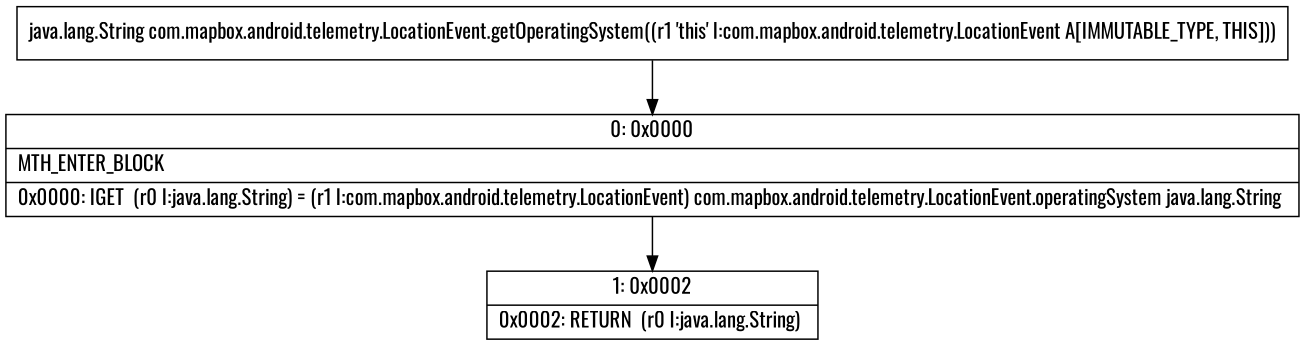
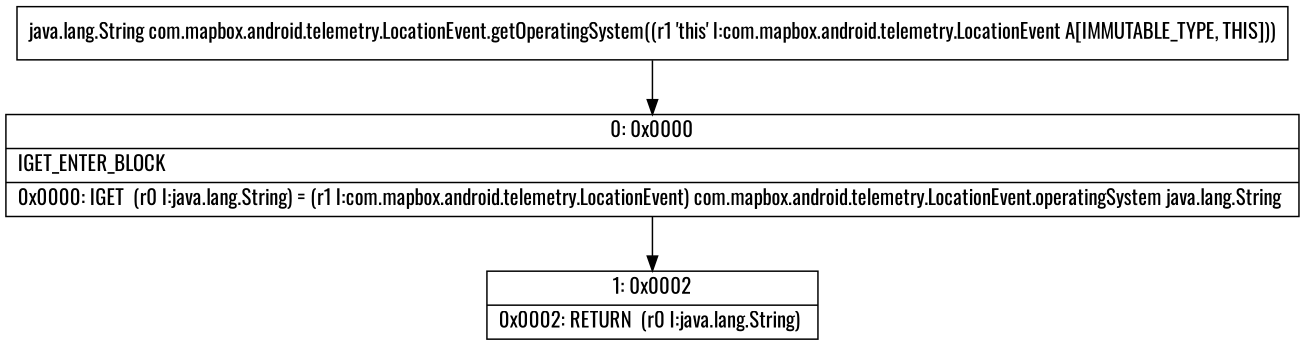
(92, 165) -> (92, 165)
